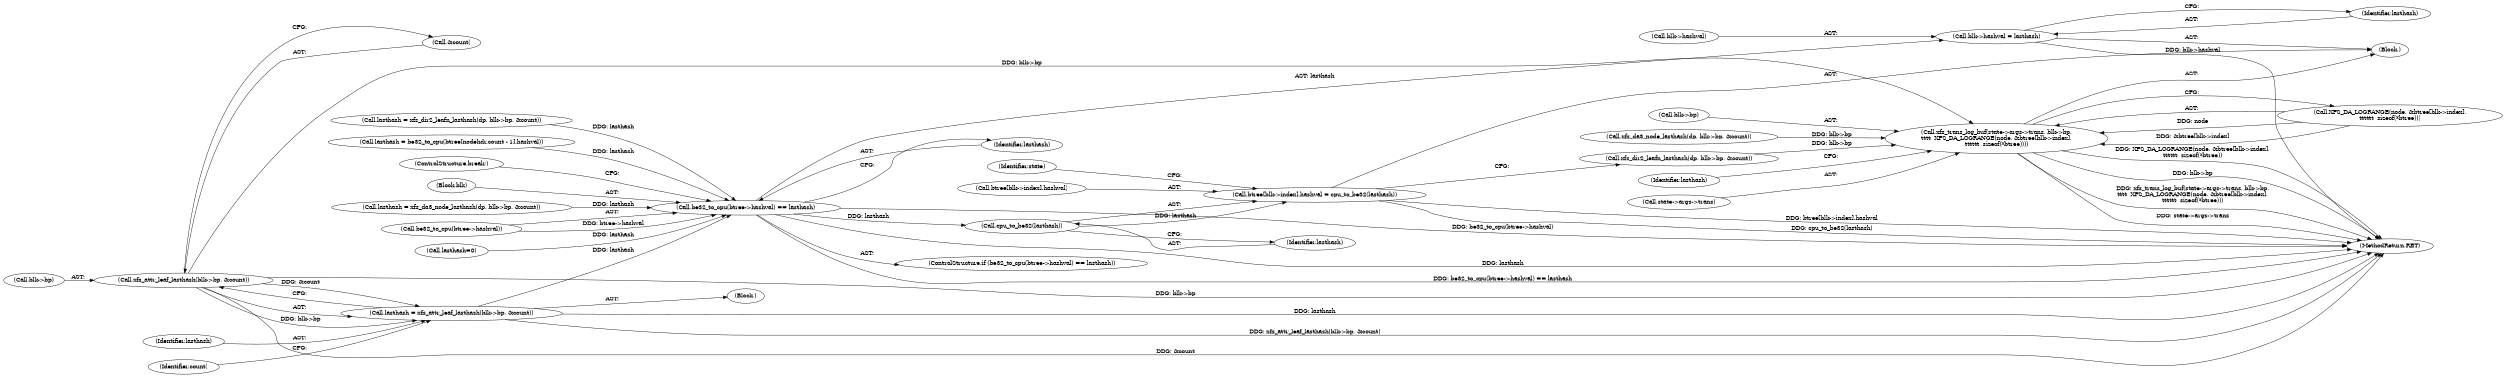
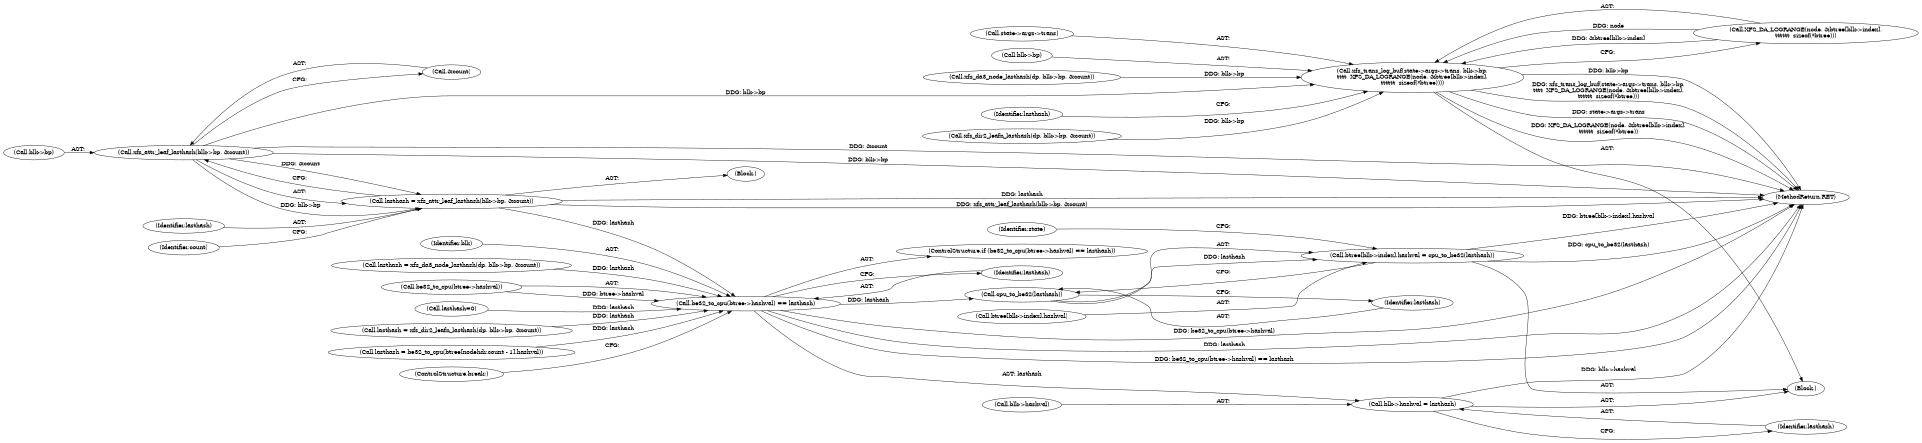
(1496, 177) -> (1228, 282)
(452, 186) -> (452, 244)
